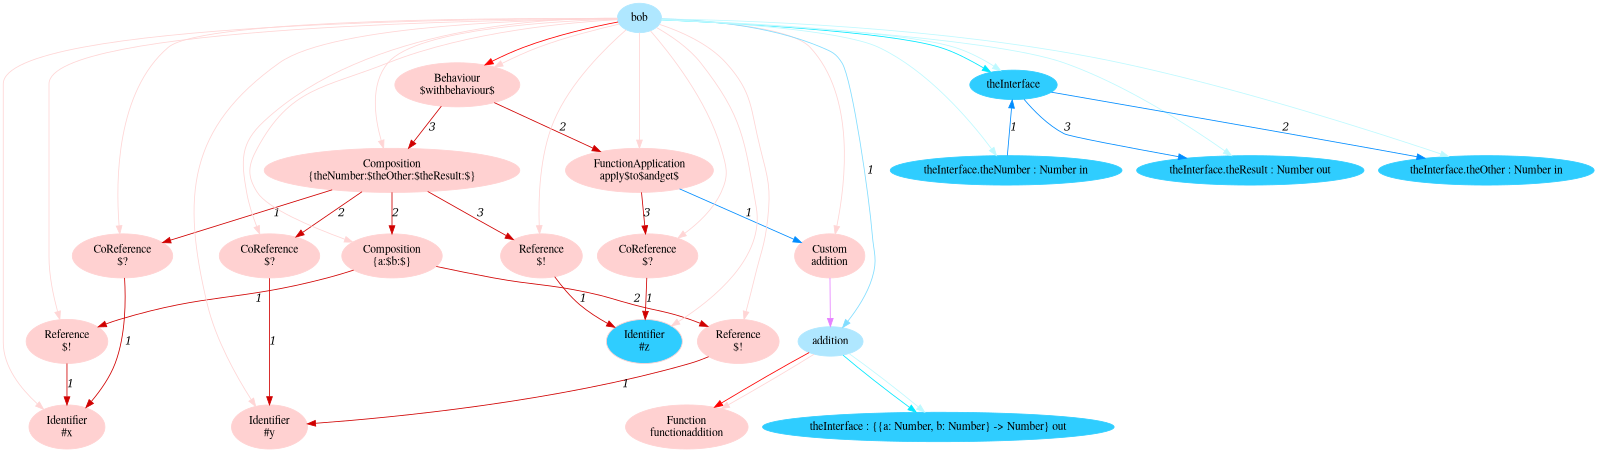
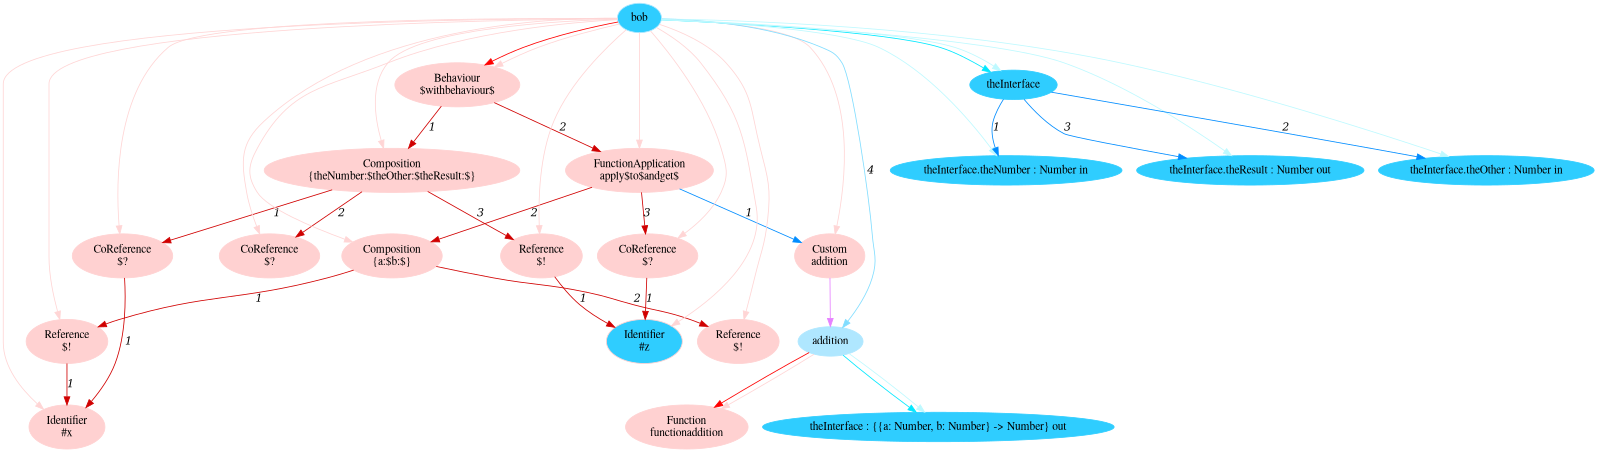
(639, 18) -> (639, 18)
(433, 128) -> (433, 128)
(1009, 132) -> (993, 123)
(871, 170) -> (871, 170)
(392, 209) -> (516, 213)
(270, 427) -> none
